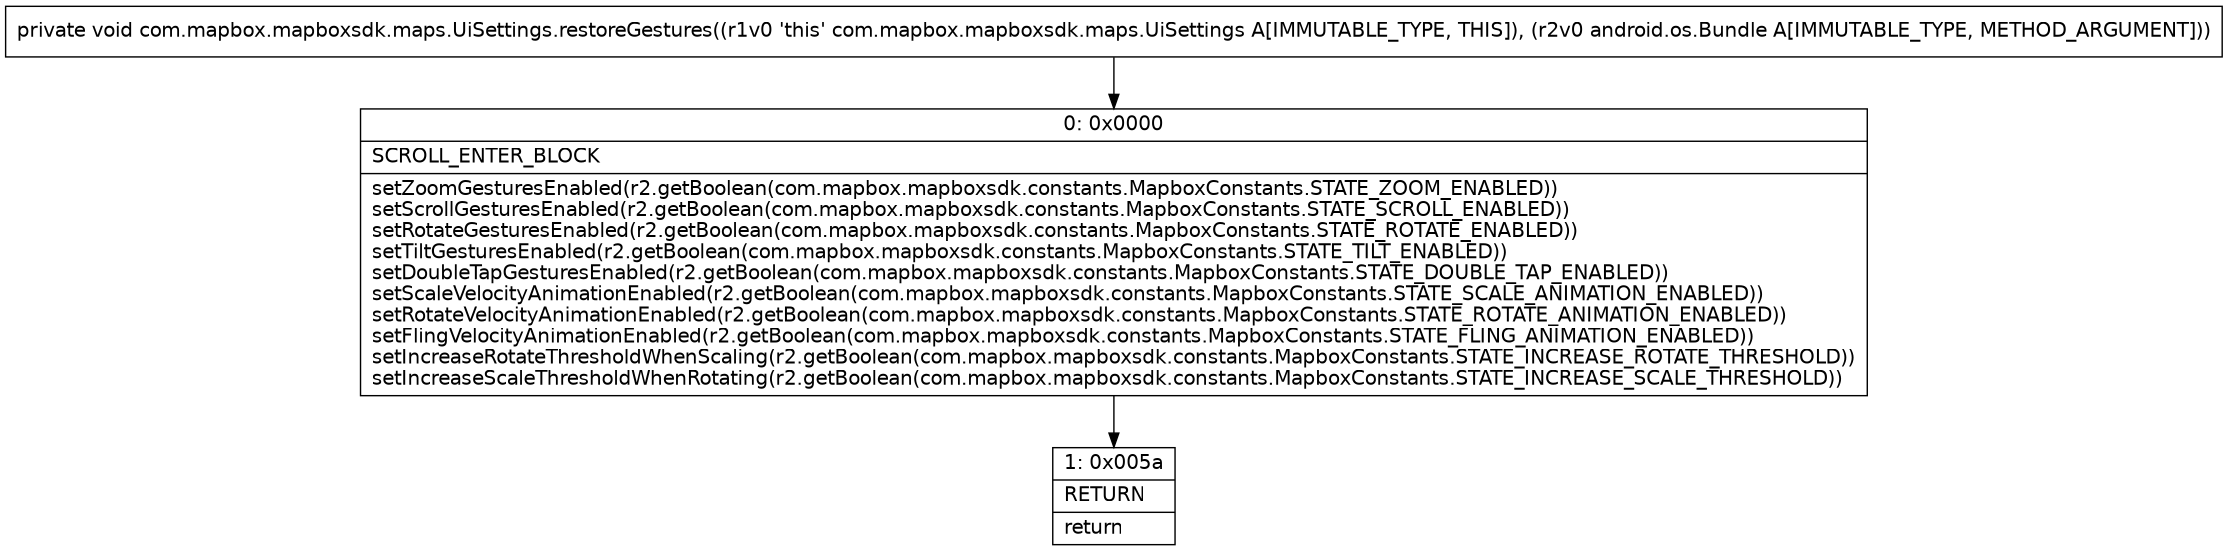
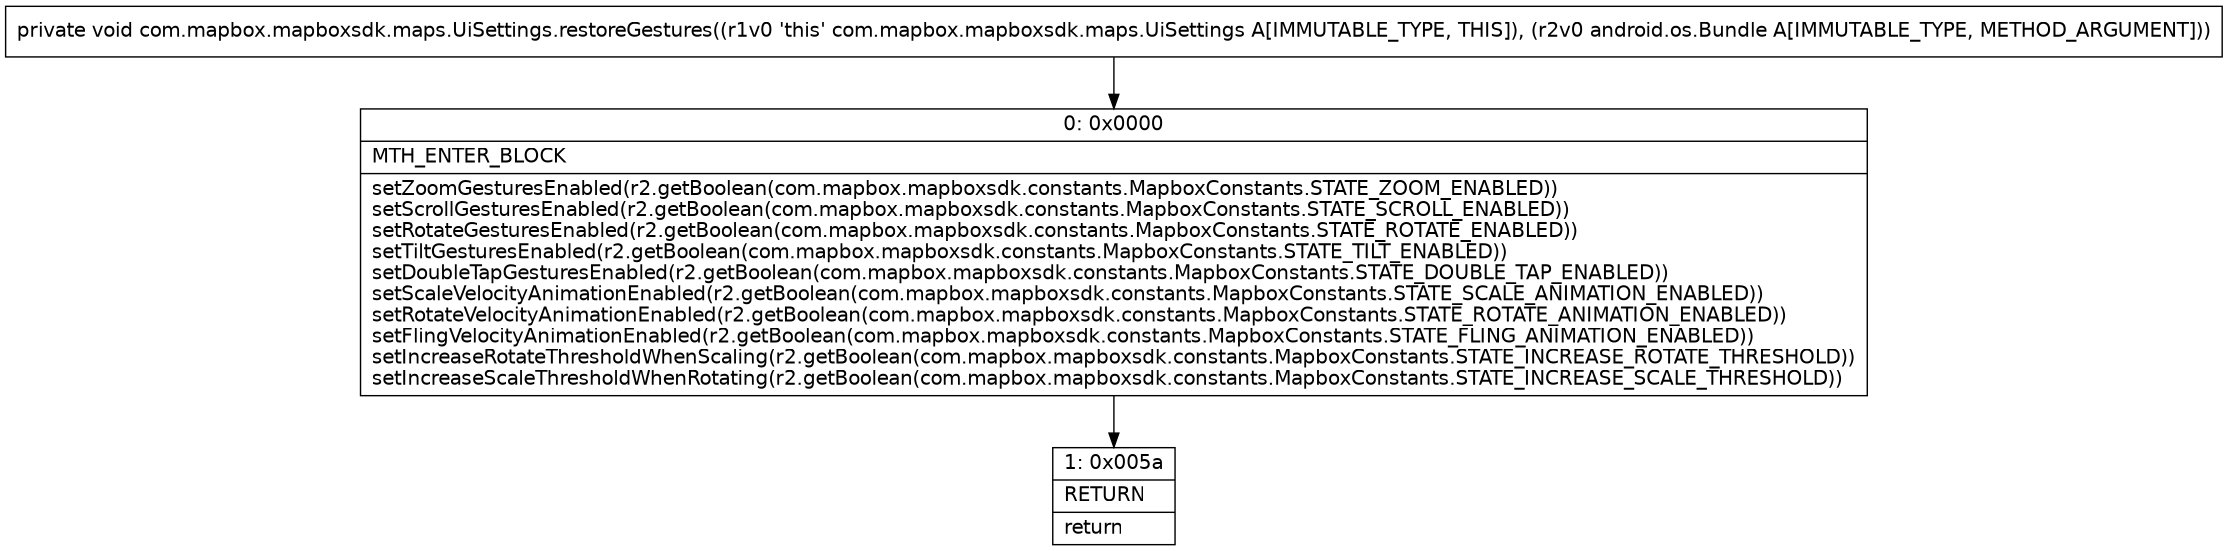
(486, 157) -> (469, 157)
